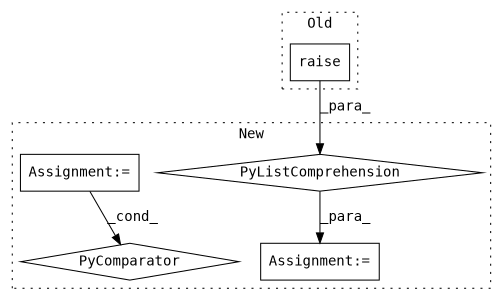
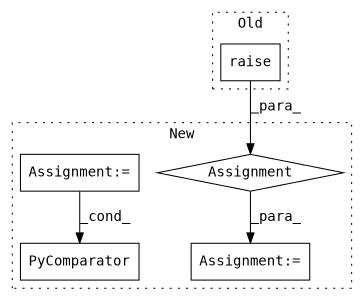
(320, 173) -> (250, 173)
(130, 262) -> (80, 262)
